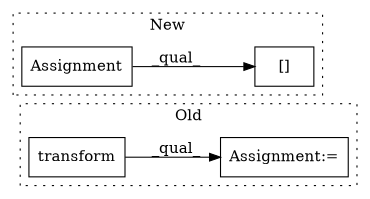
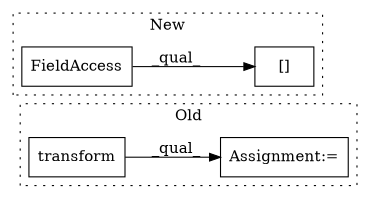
(77, 67) -> (77, 67)
